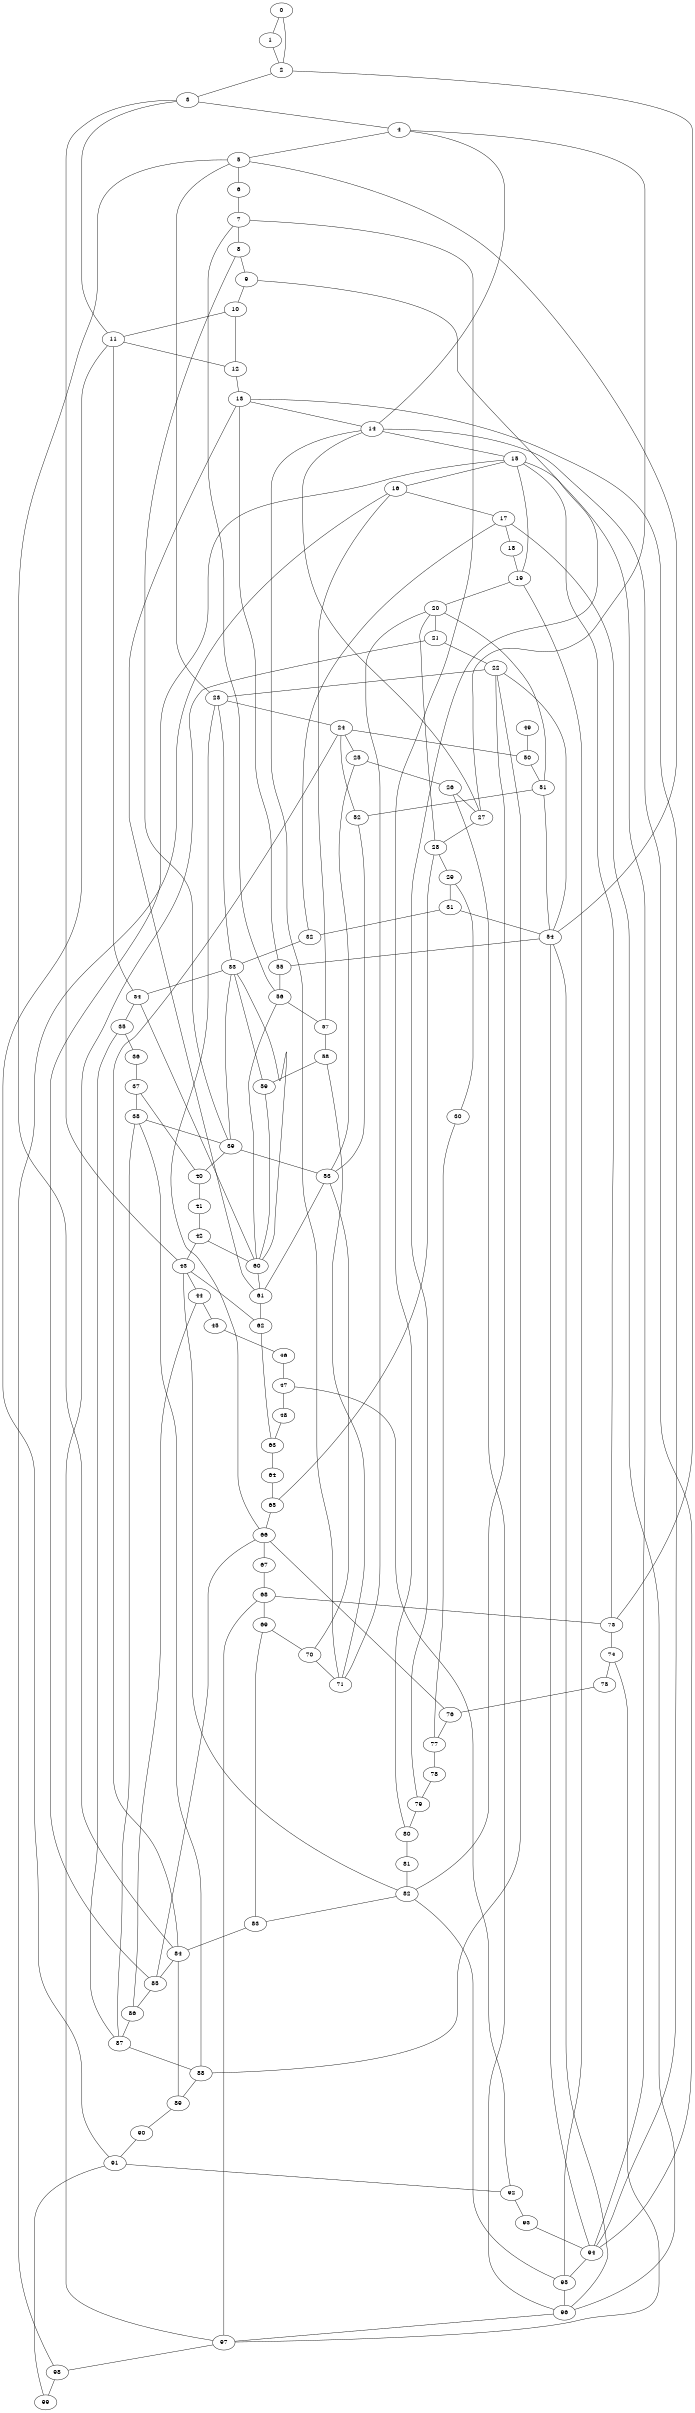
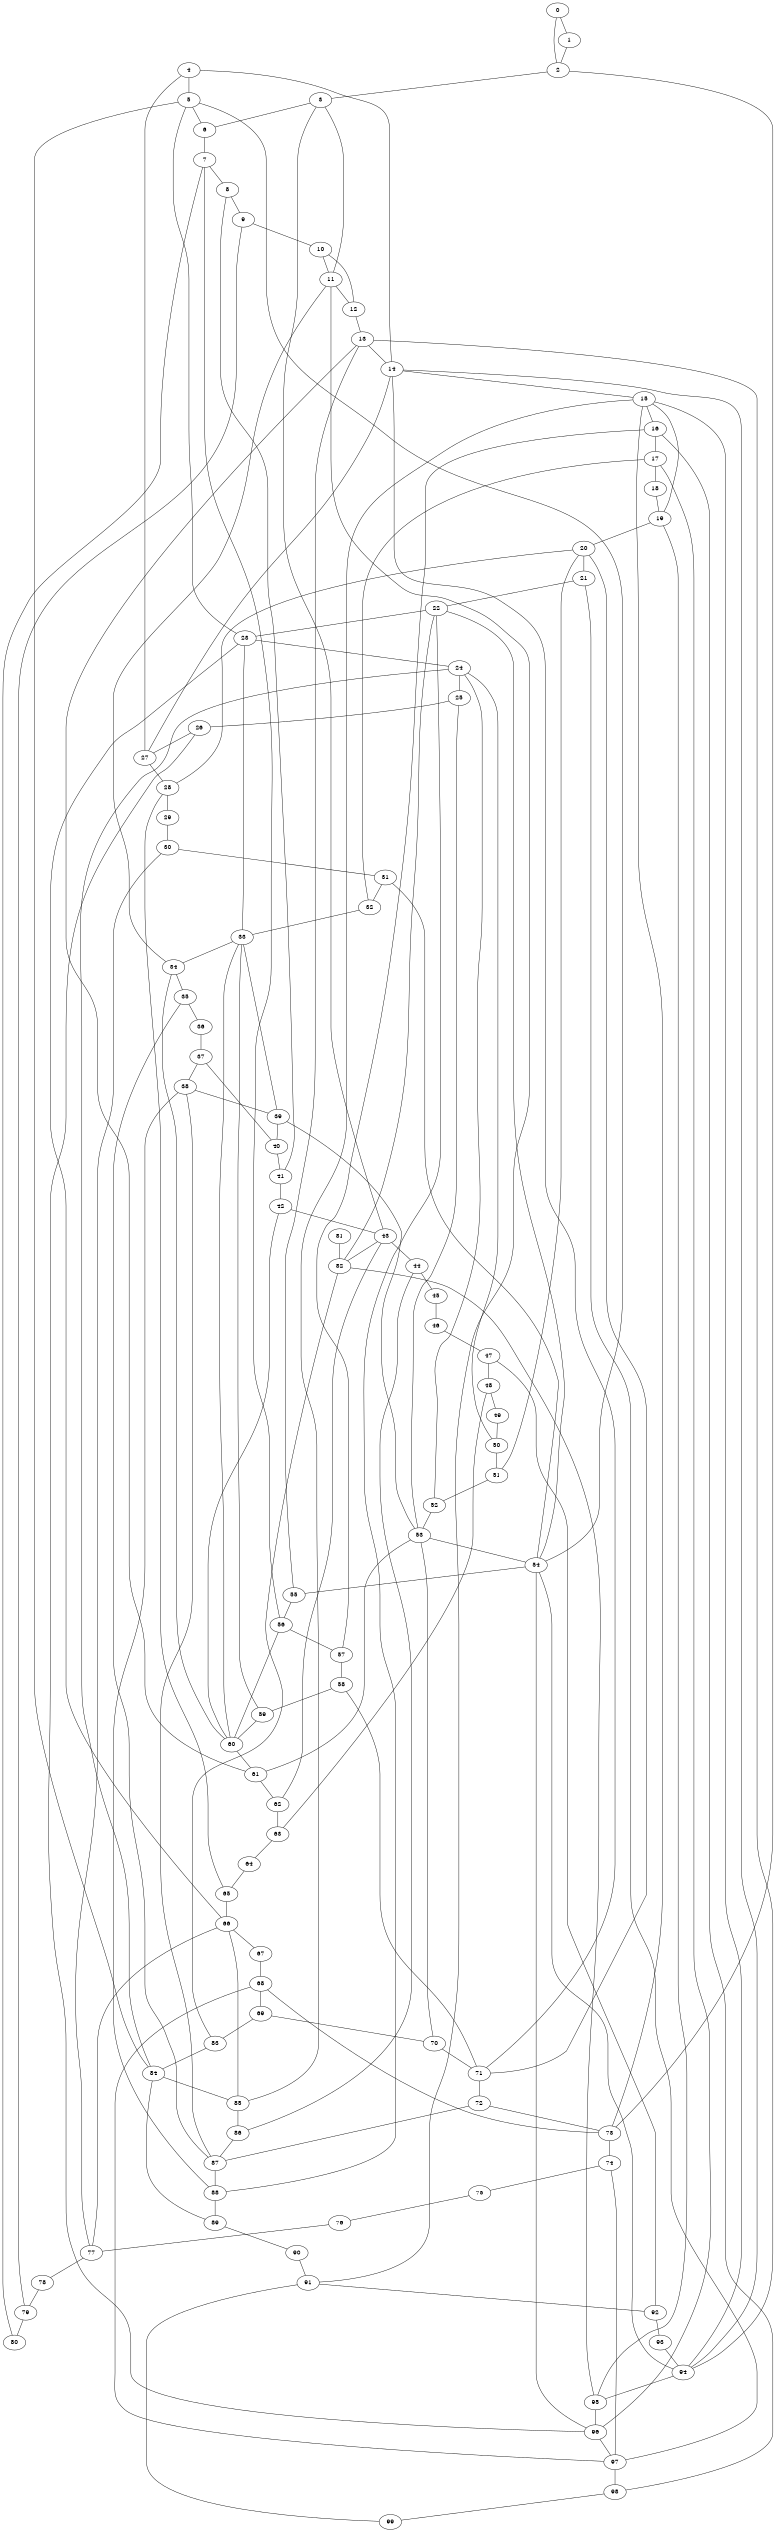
(293, 115) -> (263, 115)
(145, 701) -> (276, 678)
(547, 863) -> (478, 1550)
(450, 892) -> (277, 863)
none -> (493, 1401)
(353, 1621) -> (98, 2057)
(407, 1849) -> none
none -> (479, 2103)
